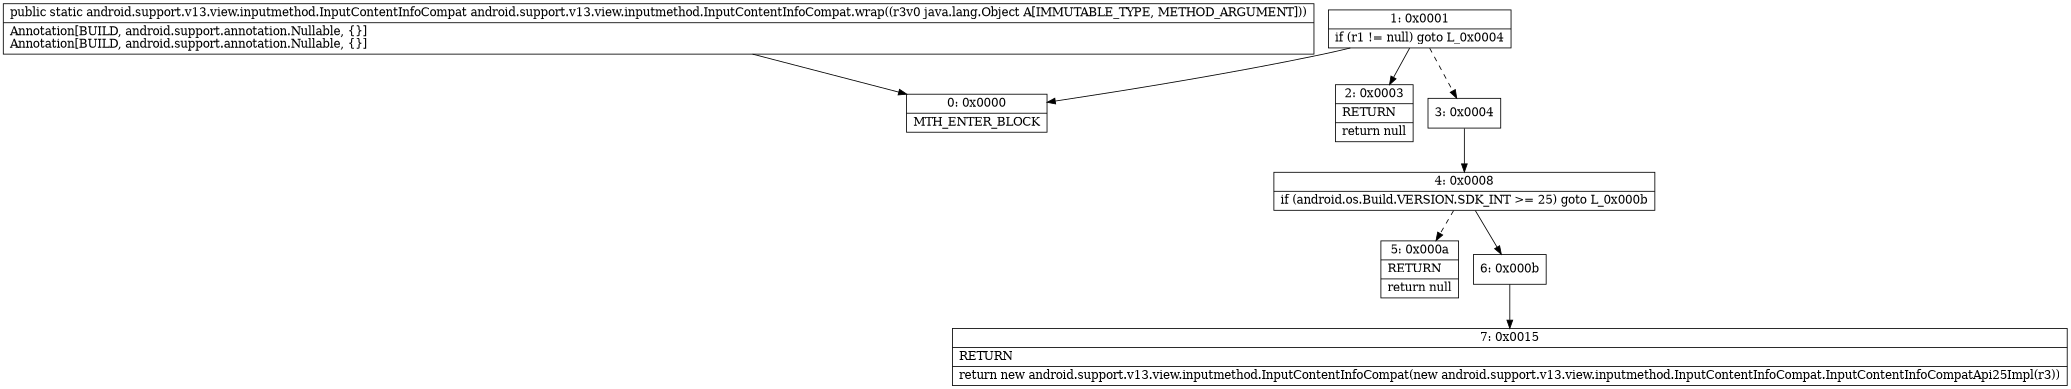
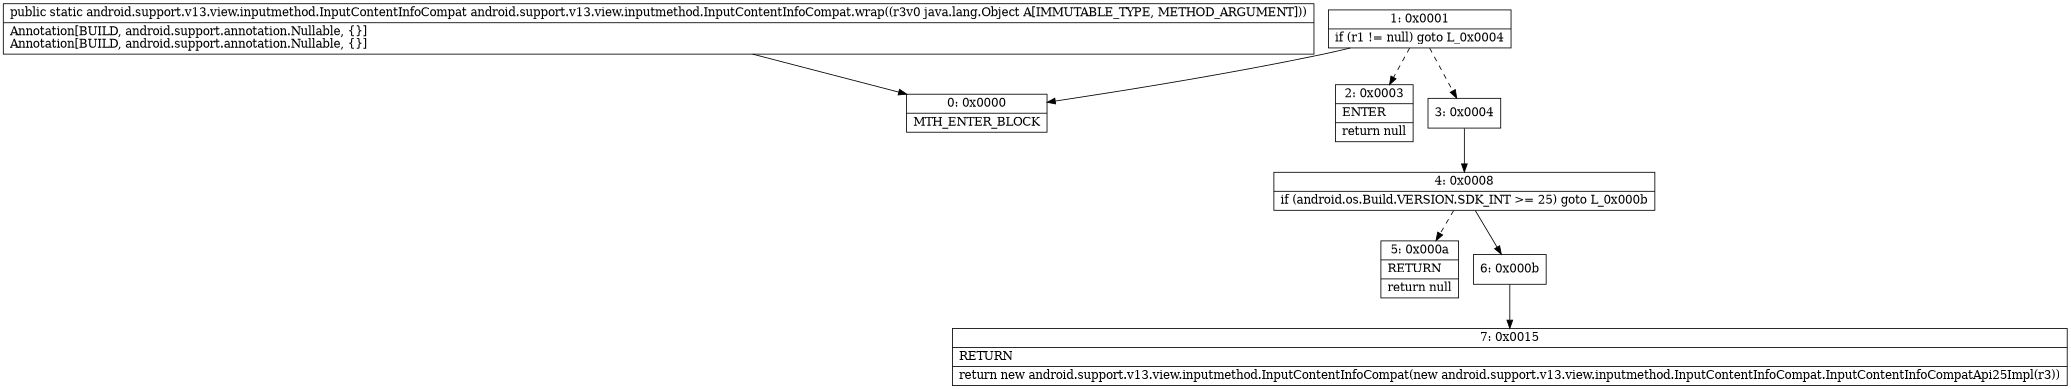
(1402, 63) -> (1402, 63)
(1369, 113) -> (1364, 113)
